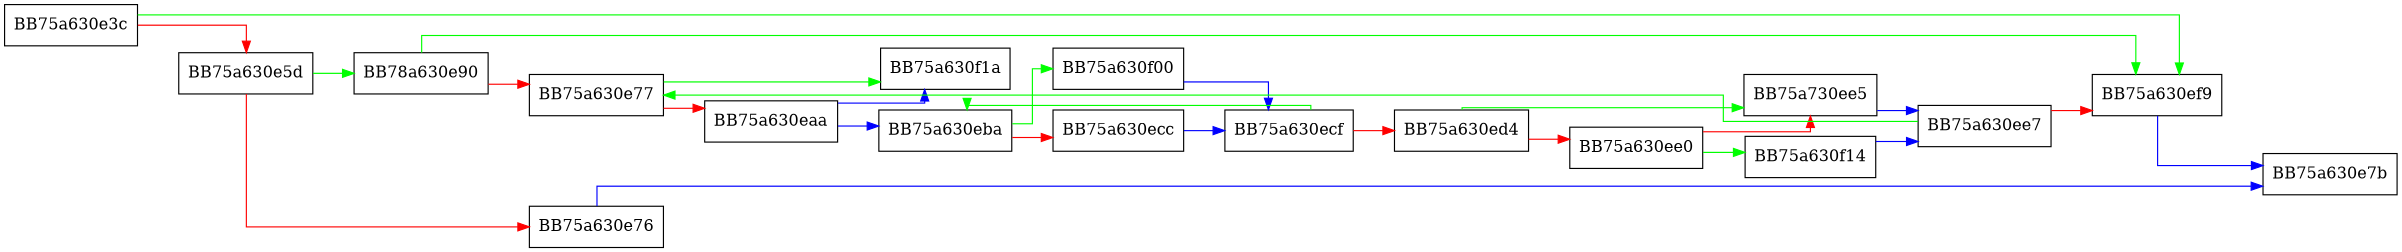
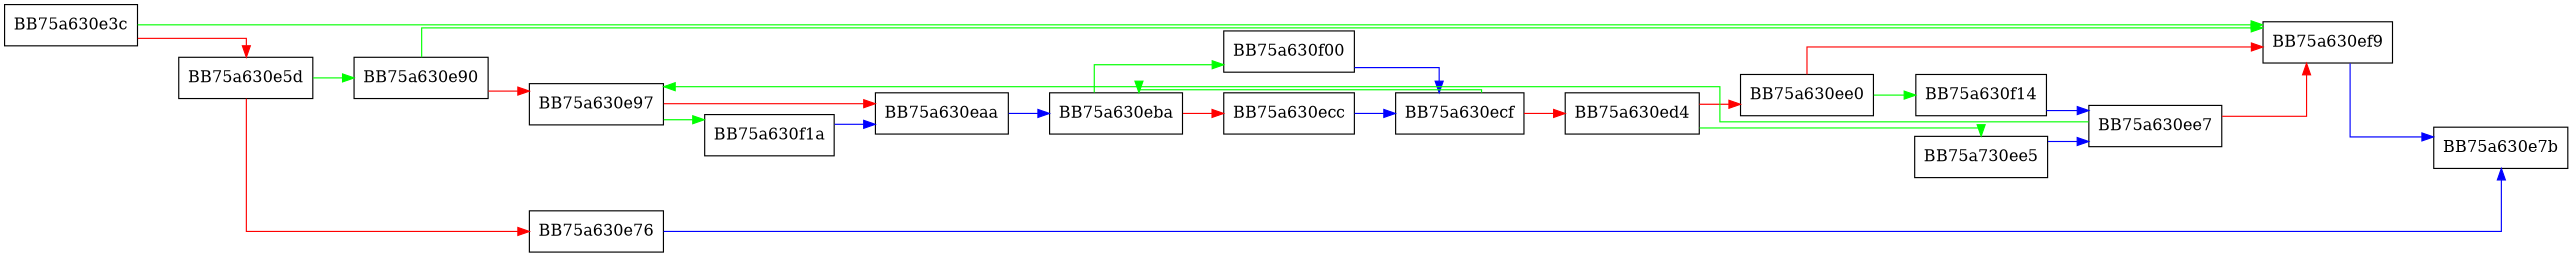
(421, 73) -> (421, 78)
(596, 95) -> (596, 104)
(882, 103) -> (849, 124)
(1759, 132) -> (2015, 47)
